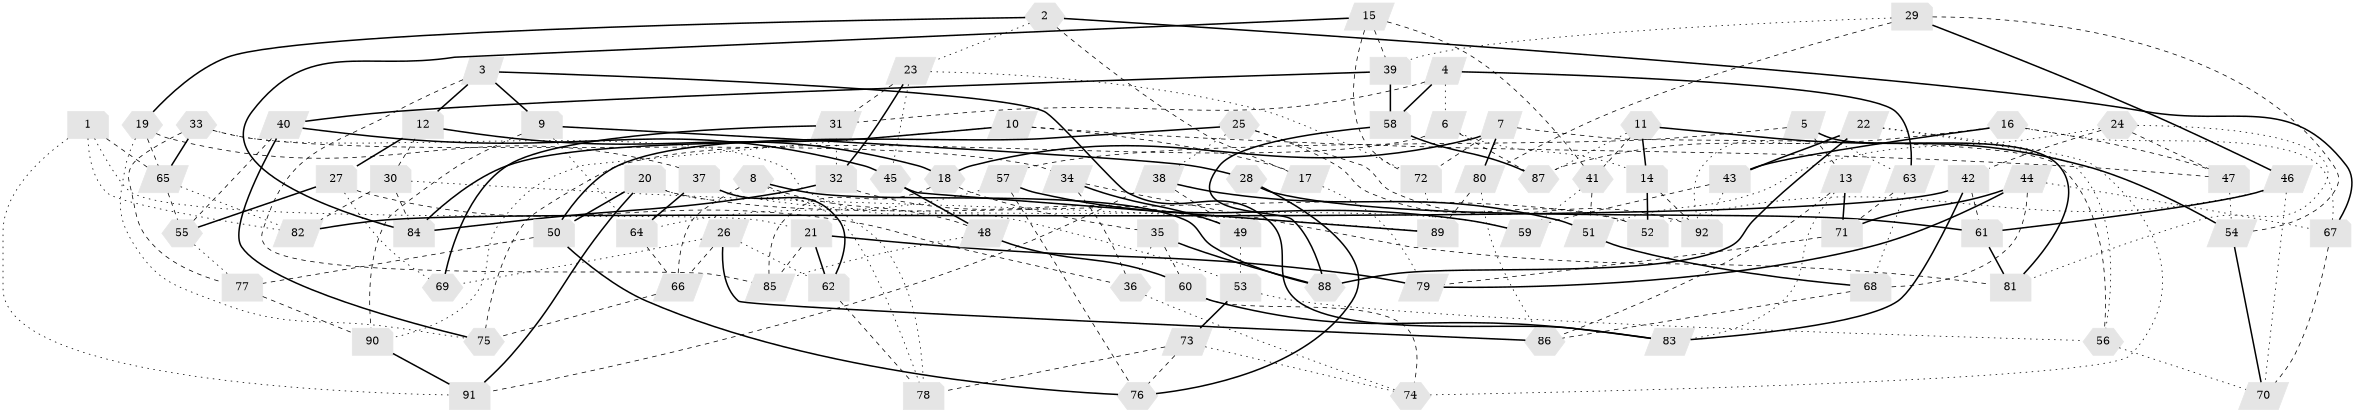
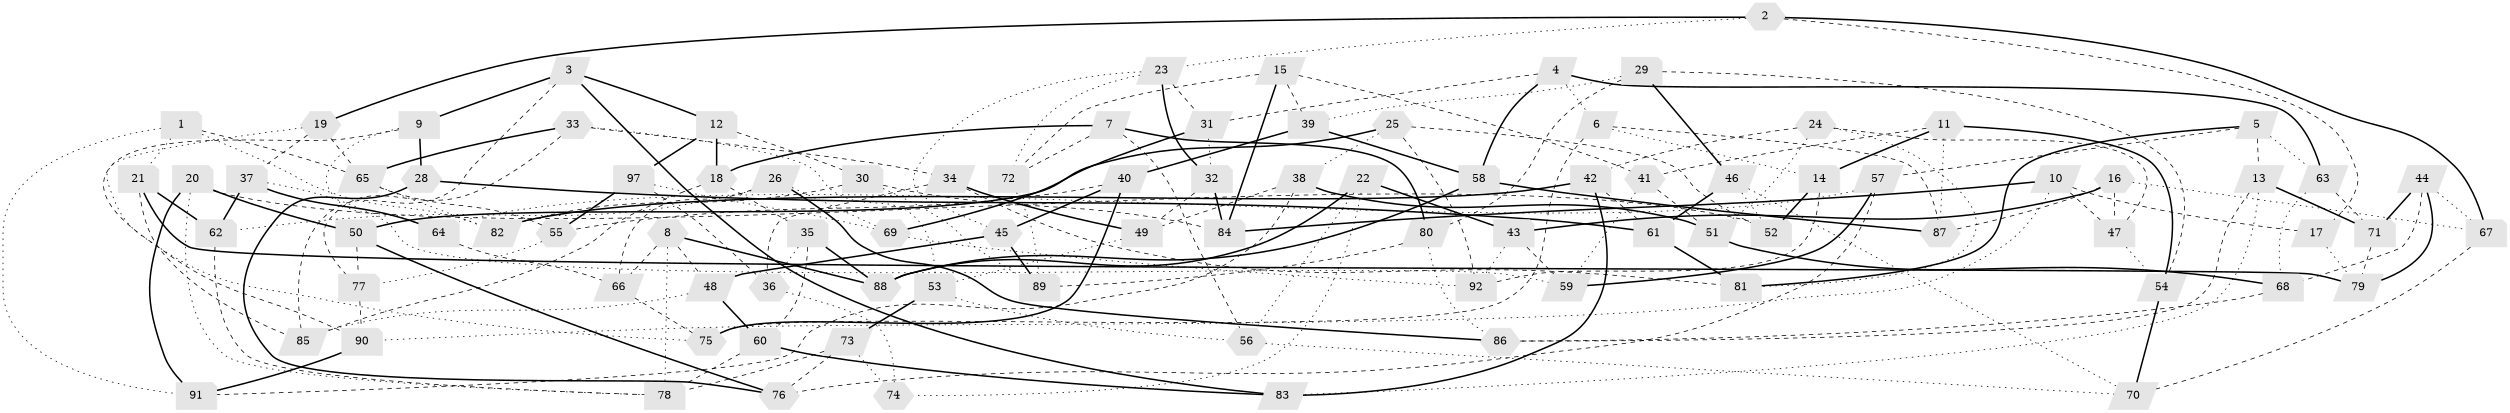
(1709, 159) -> (1319, 277)
(336, 179) -> (634, 179)
(1297, 307) -> (702, 375)
